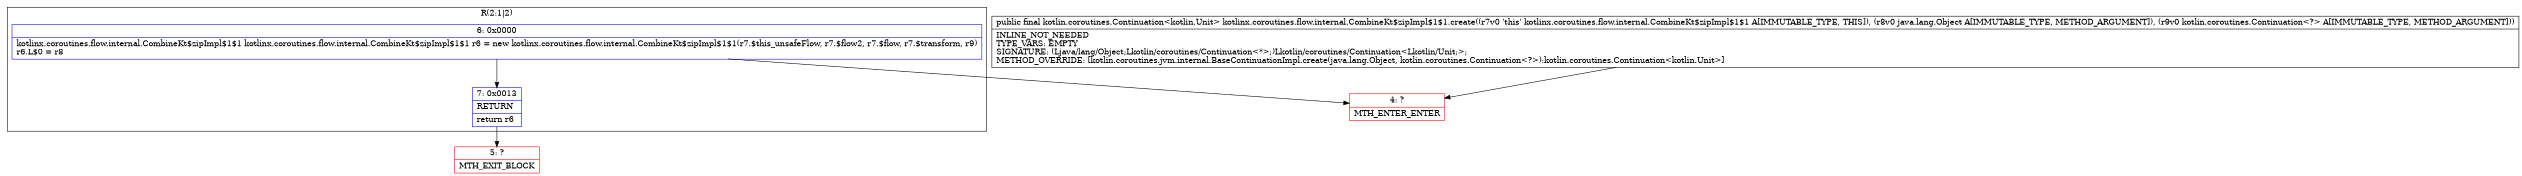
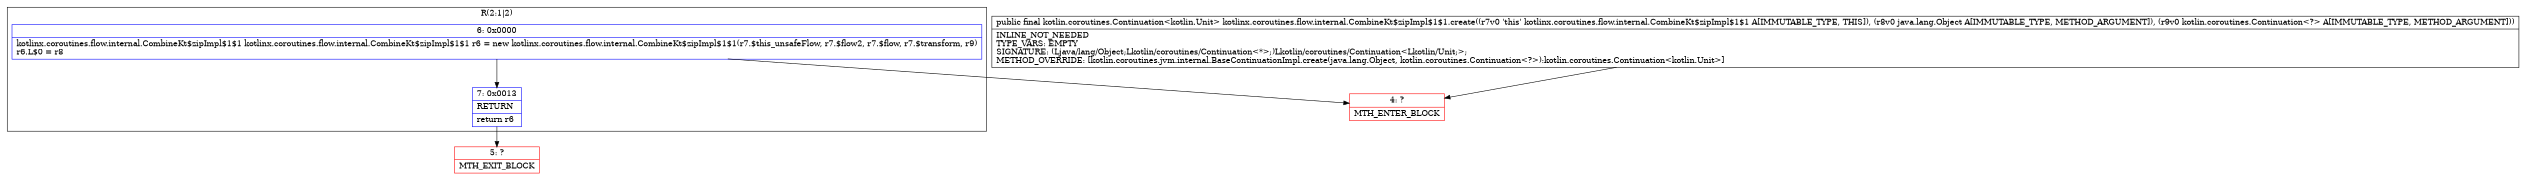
(1397, 114) -> (1397, 114)
